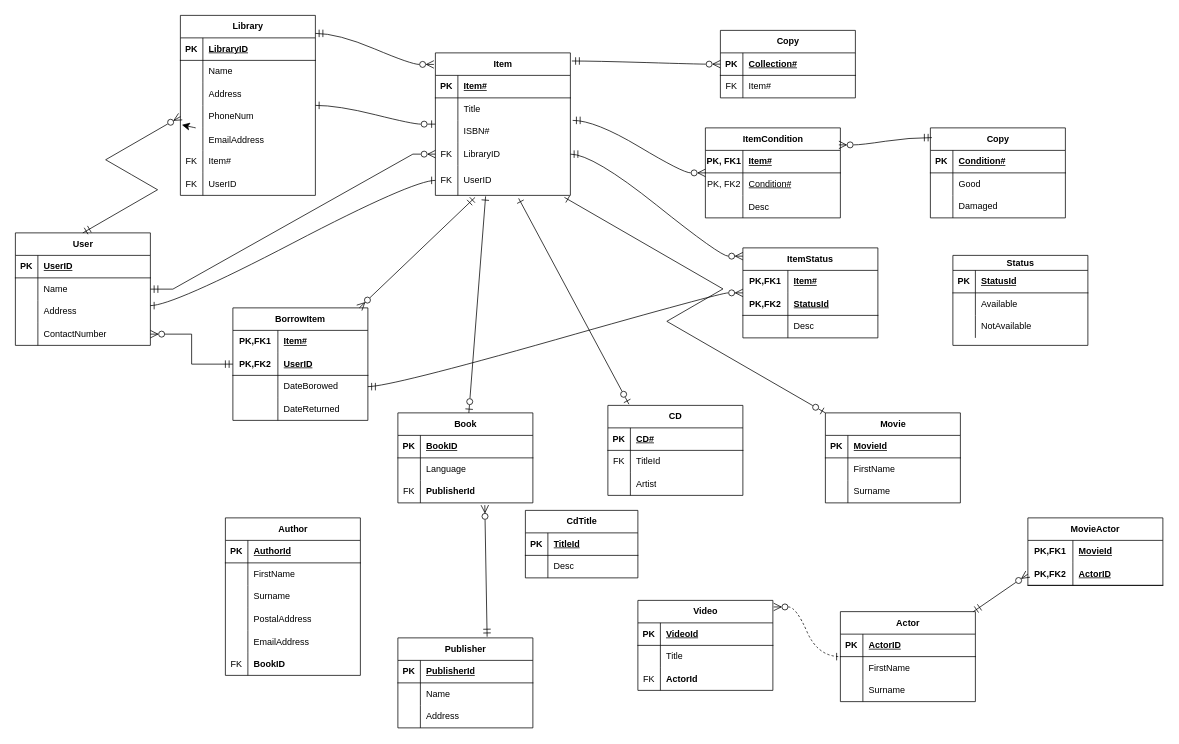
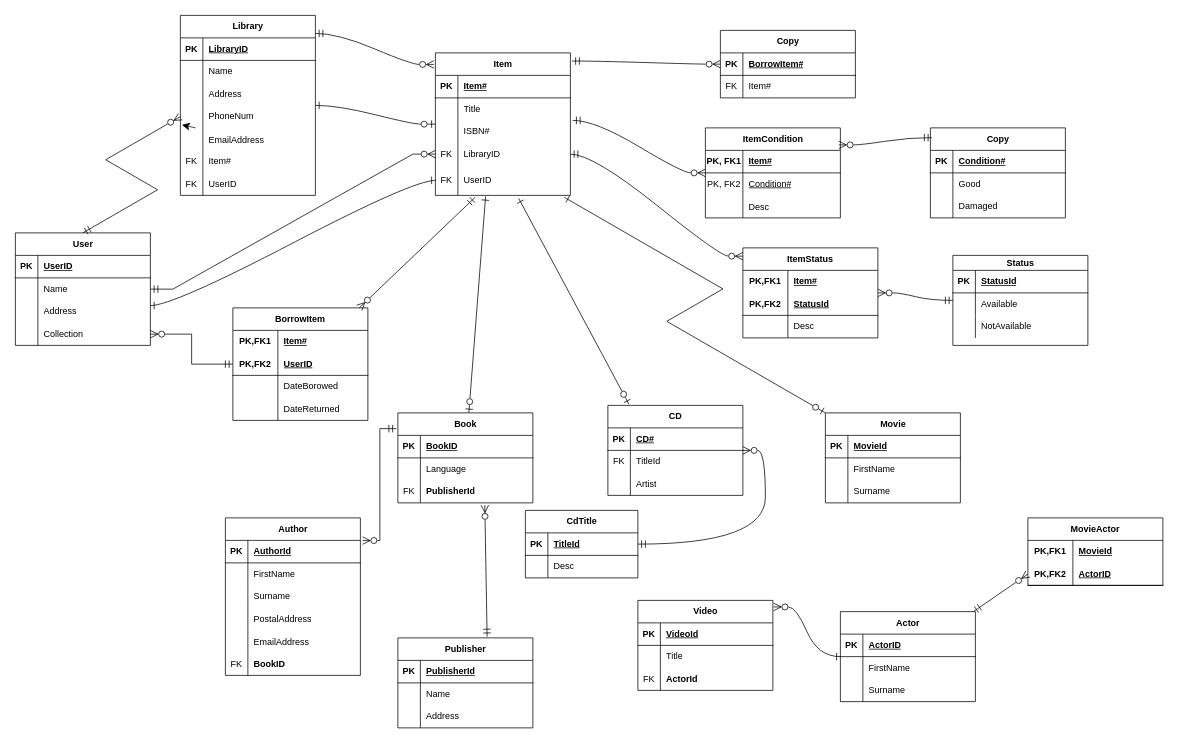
(773, 64) -> (777, 64)
(77, 334) -> (66, 334)
(537, 345) -> (922, 298)
none -> (380, 478)
none -> (732, 533)
(810, 638) -> (810, 638)
